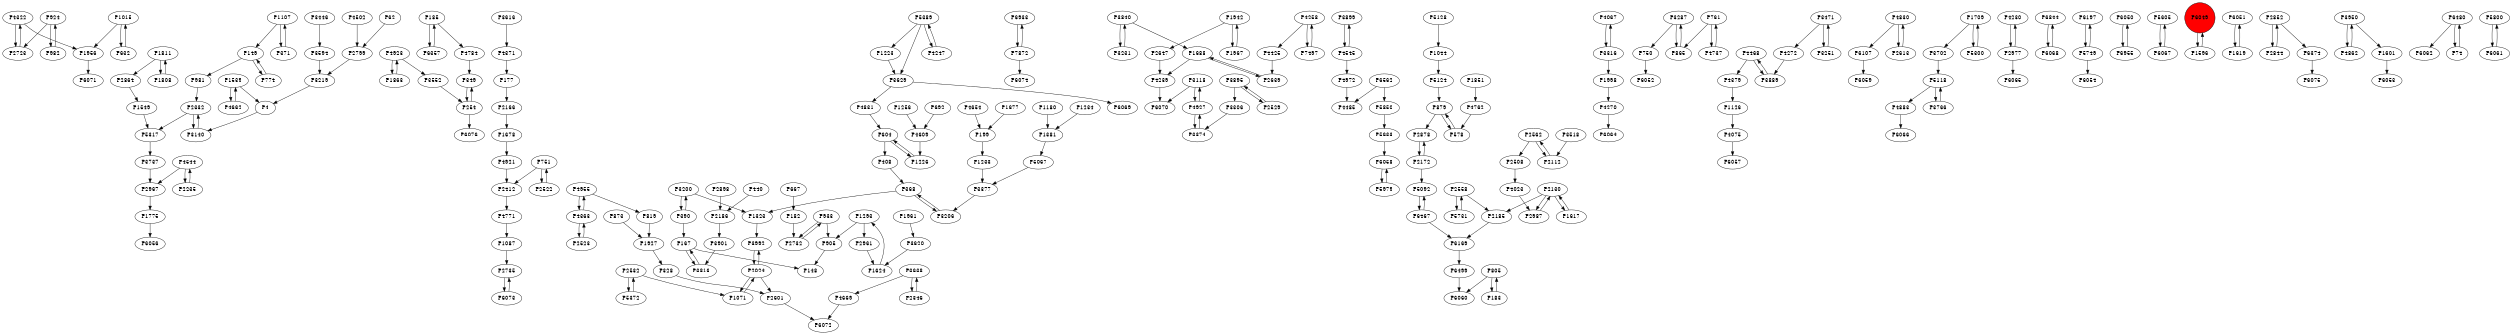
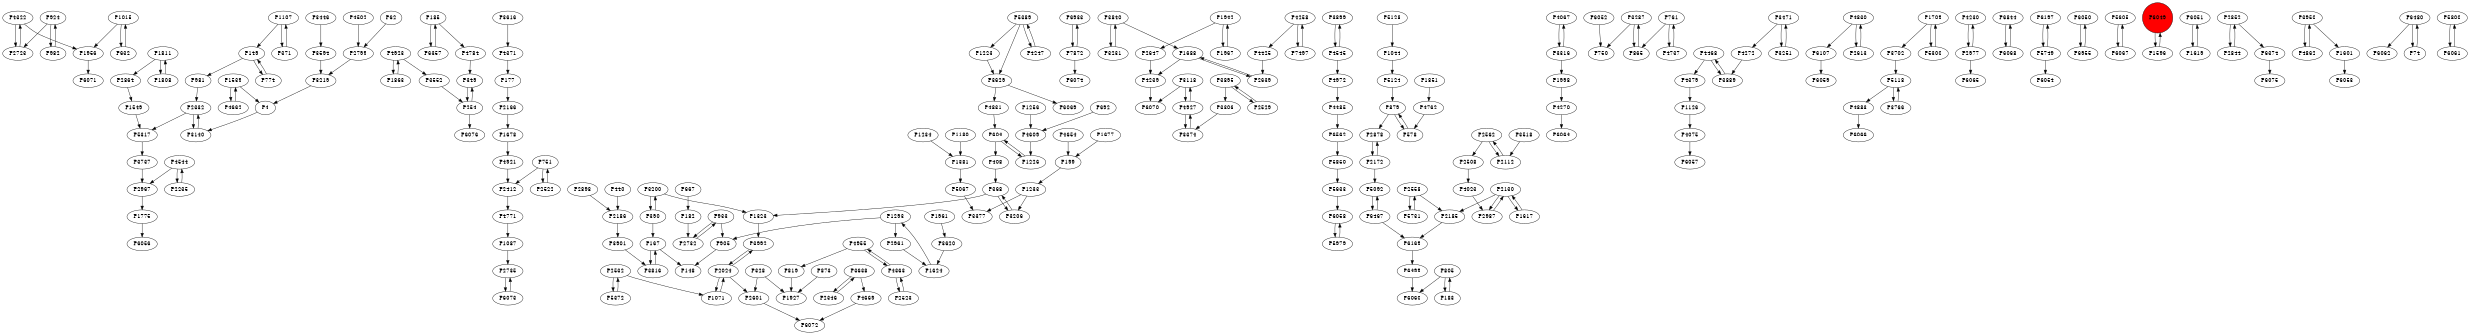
(1646, 65) -> (1600, 34)
(1367, 93) -> (1337, 120)
(965, 202) -> (1024, 201)
(656, 256) -> (773, 283)
